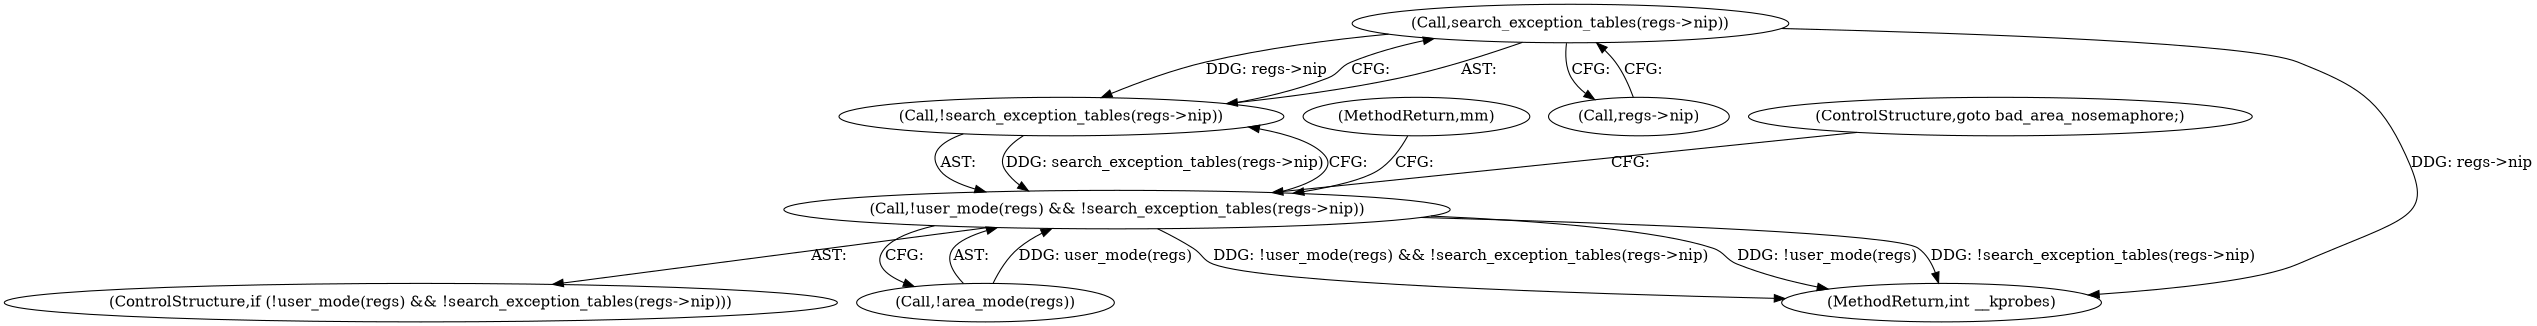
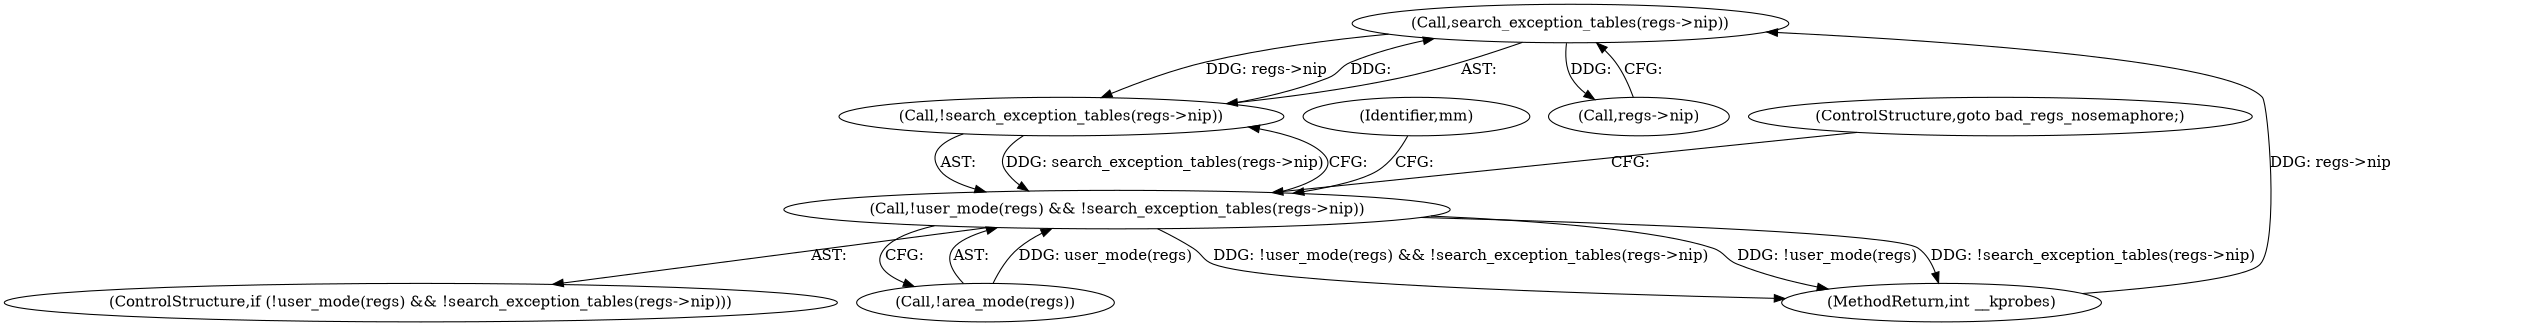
(2305, 65) -> (2197, 73)
(1373, 70) -> (1373, 70)
(1593, 70) -> (1593, 70)
(1416, 117) -> (1416, 117)
(2000, 117) -> (2000, 117)
